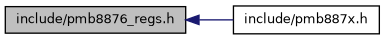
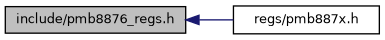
(306, 20) -> (306, 20)
